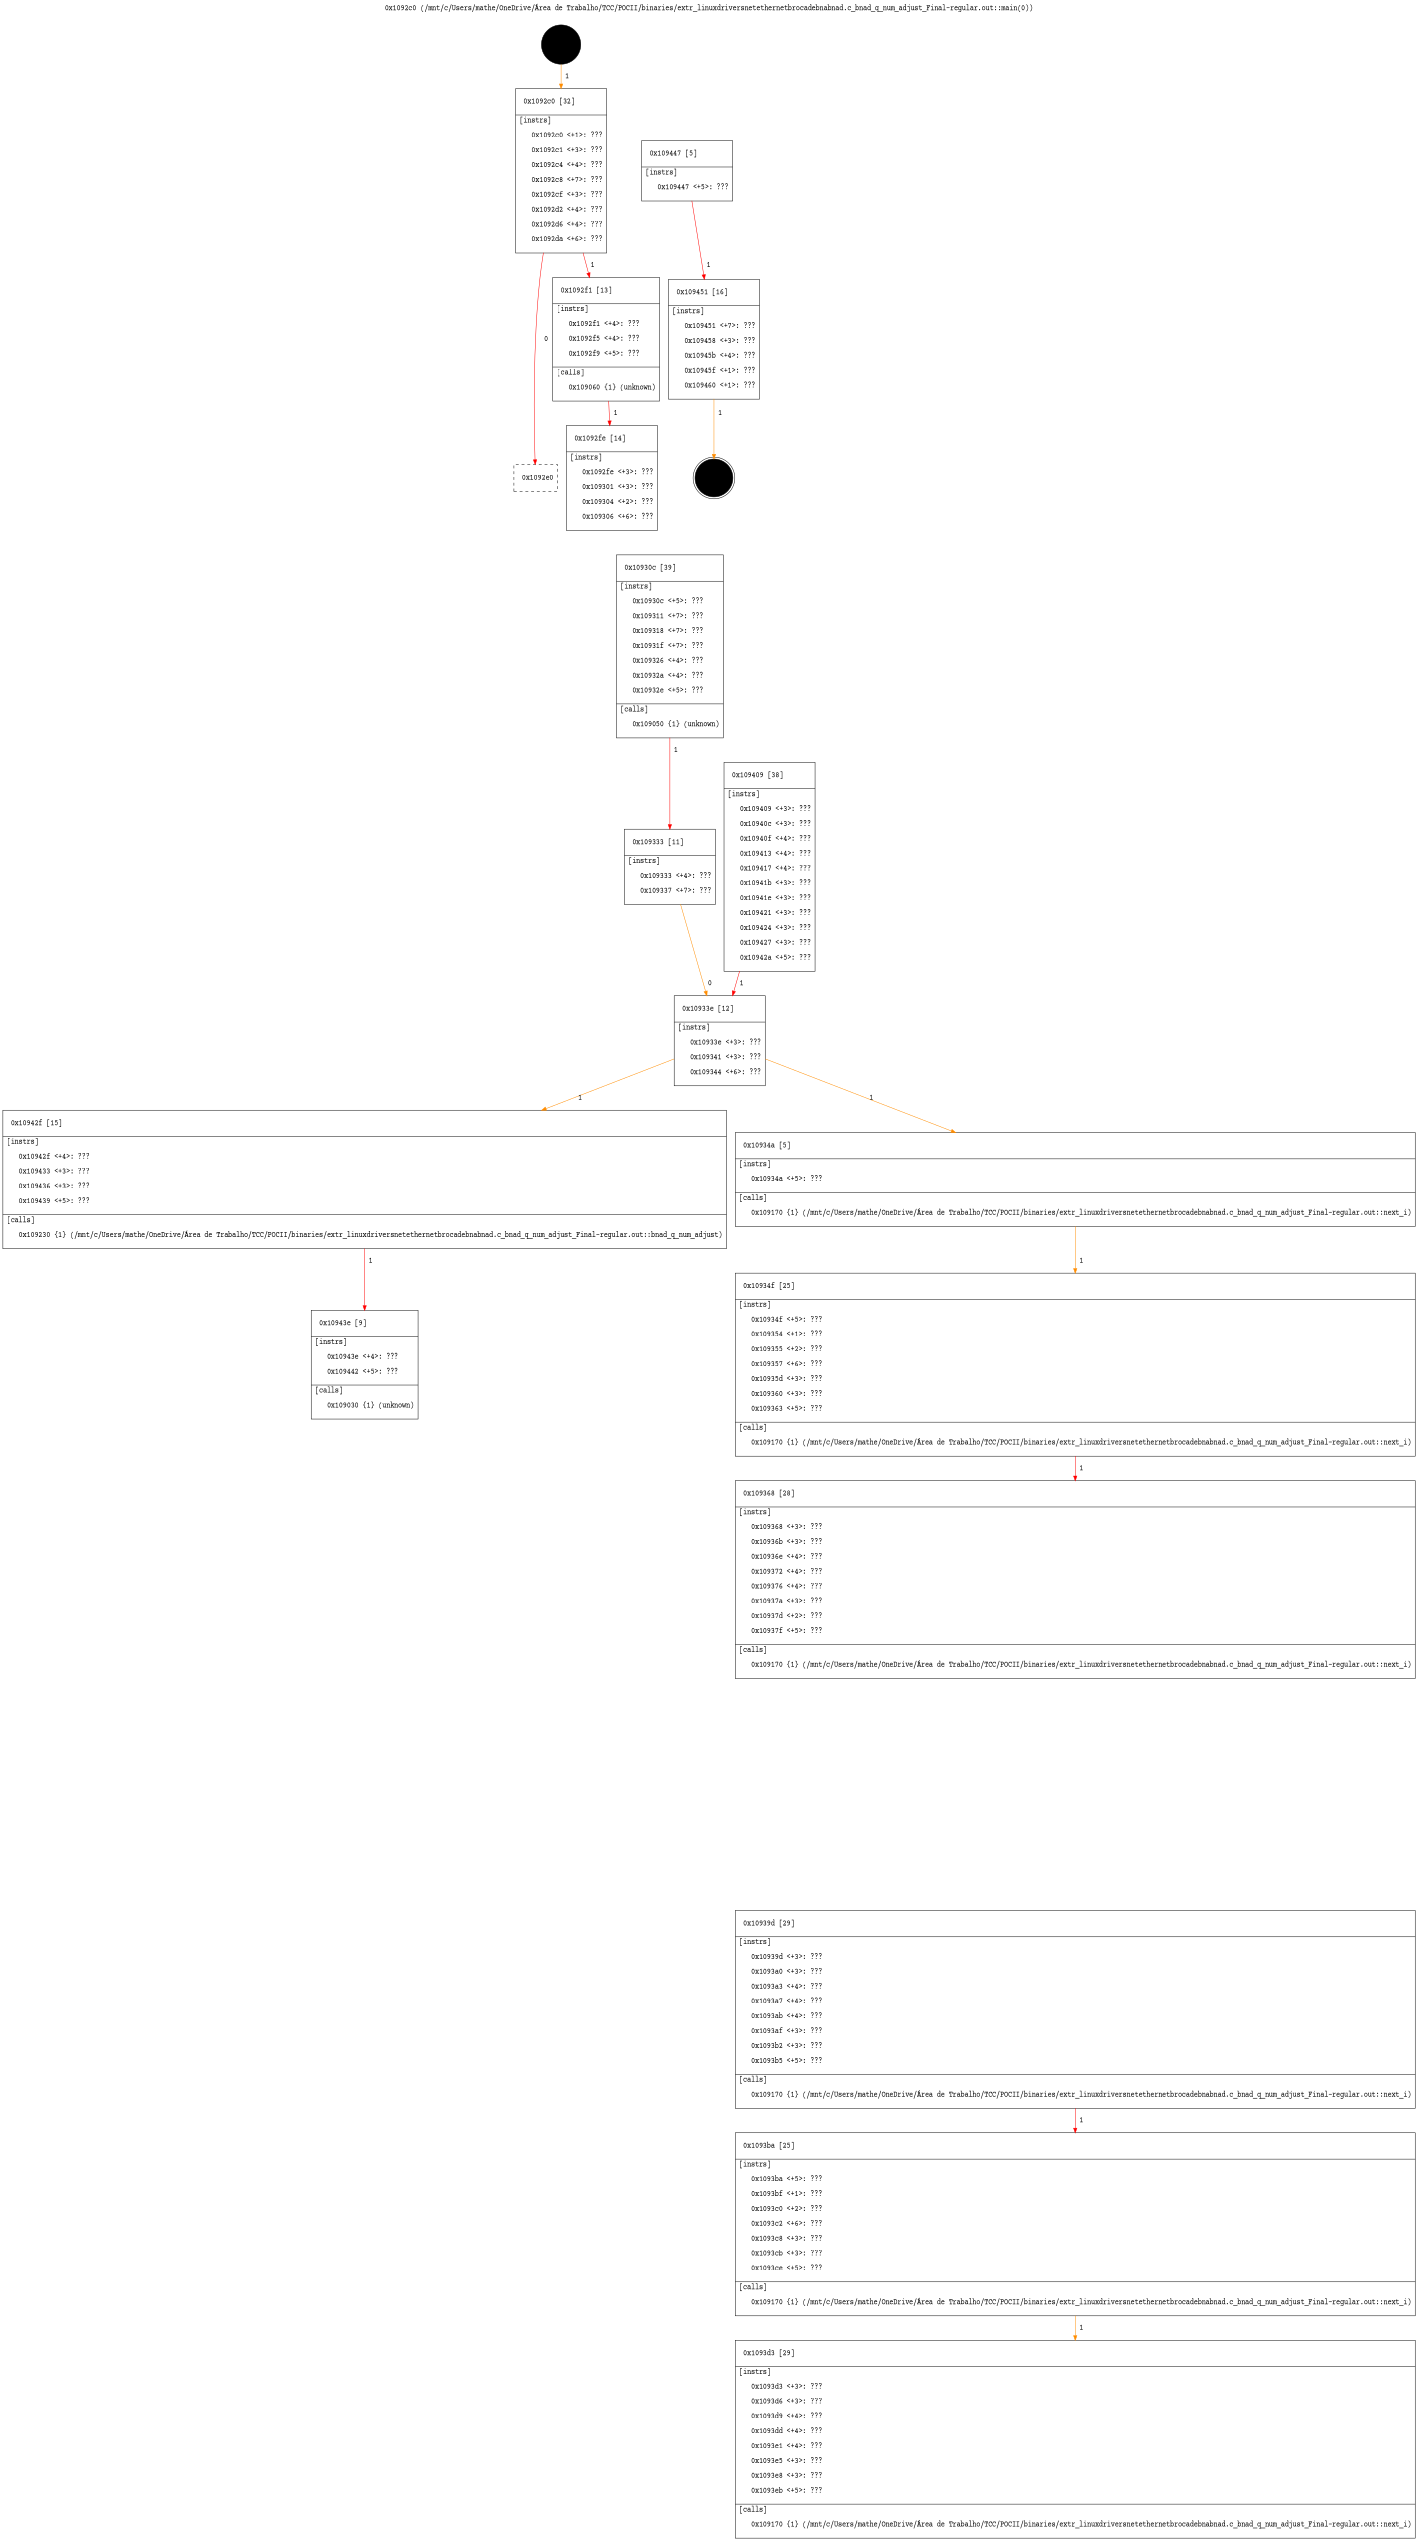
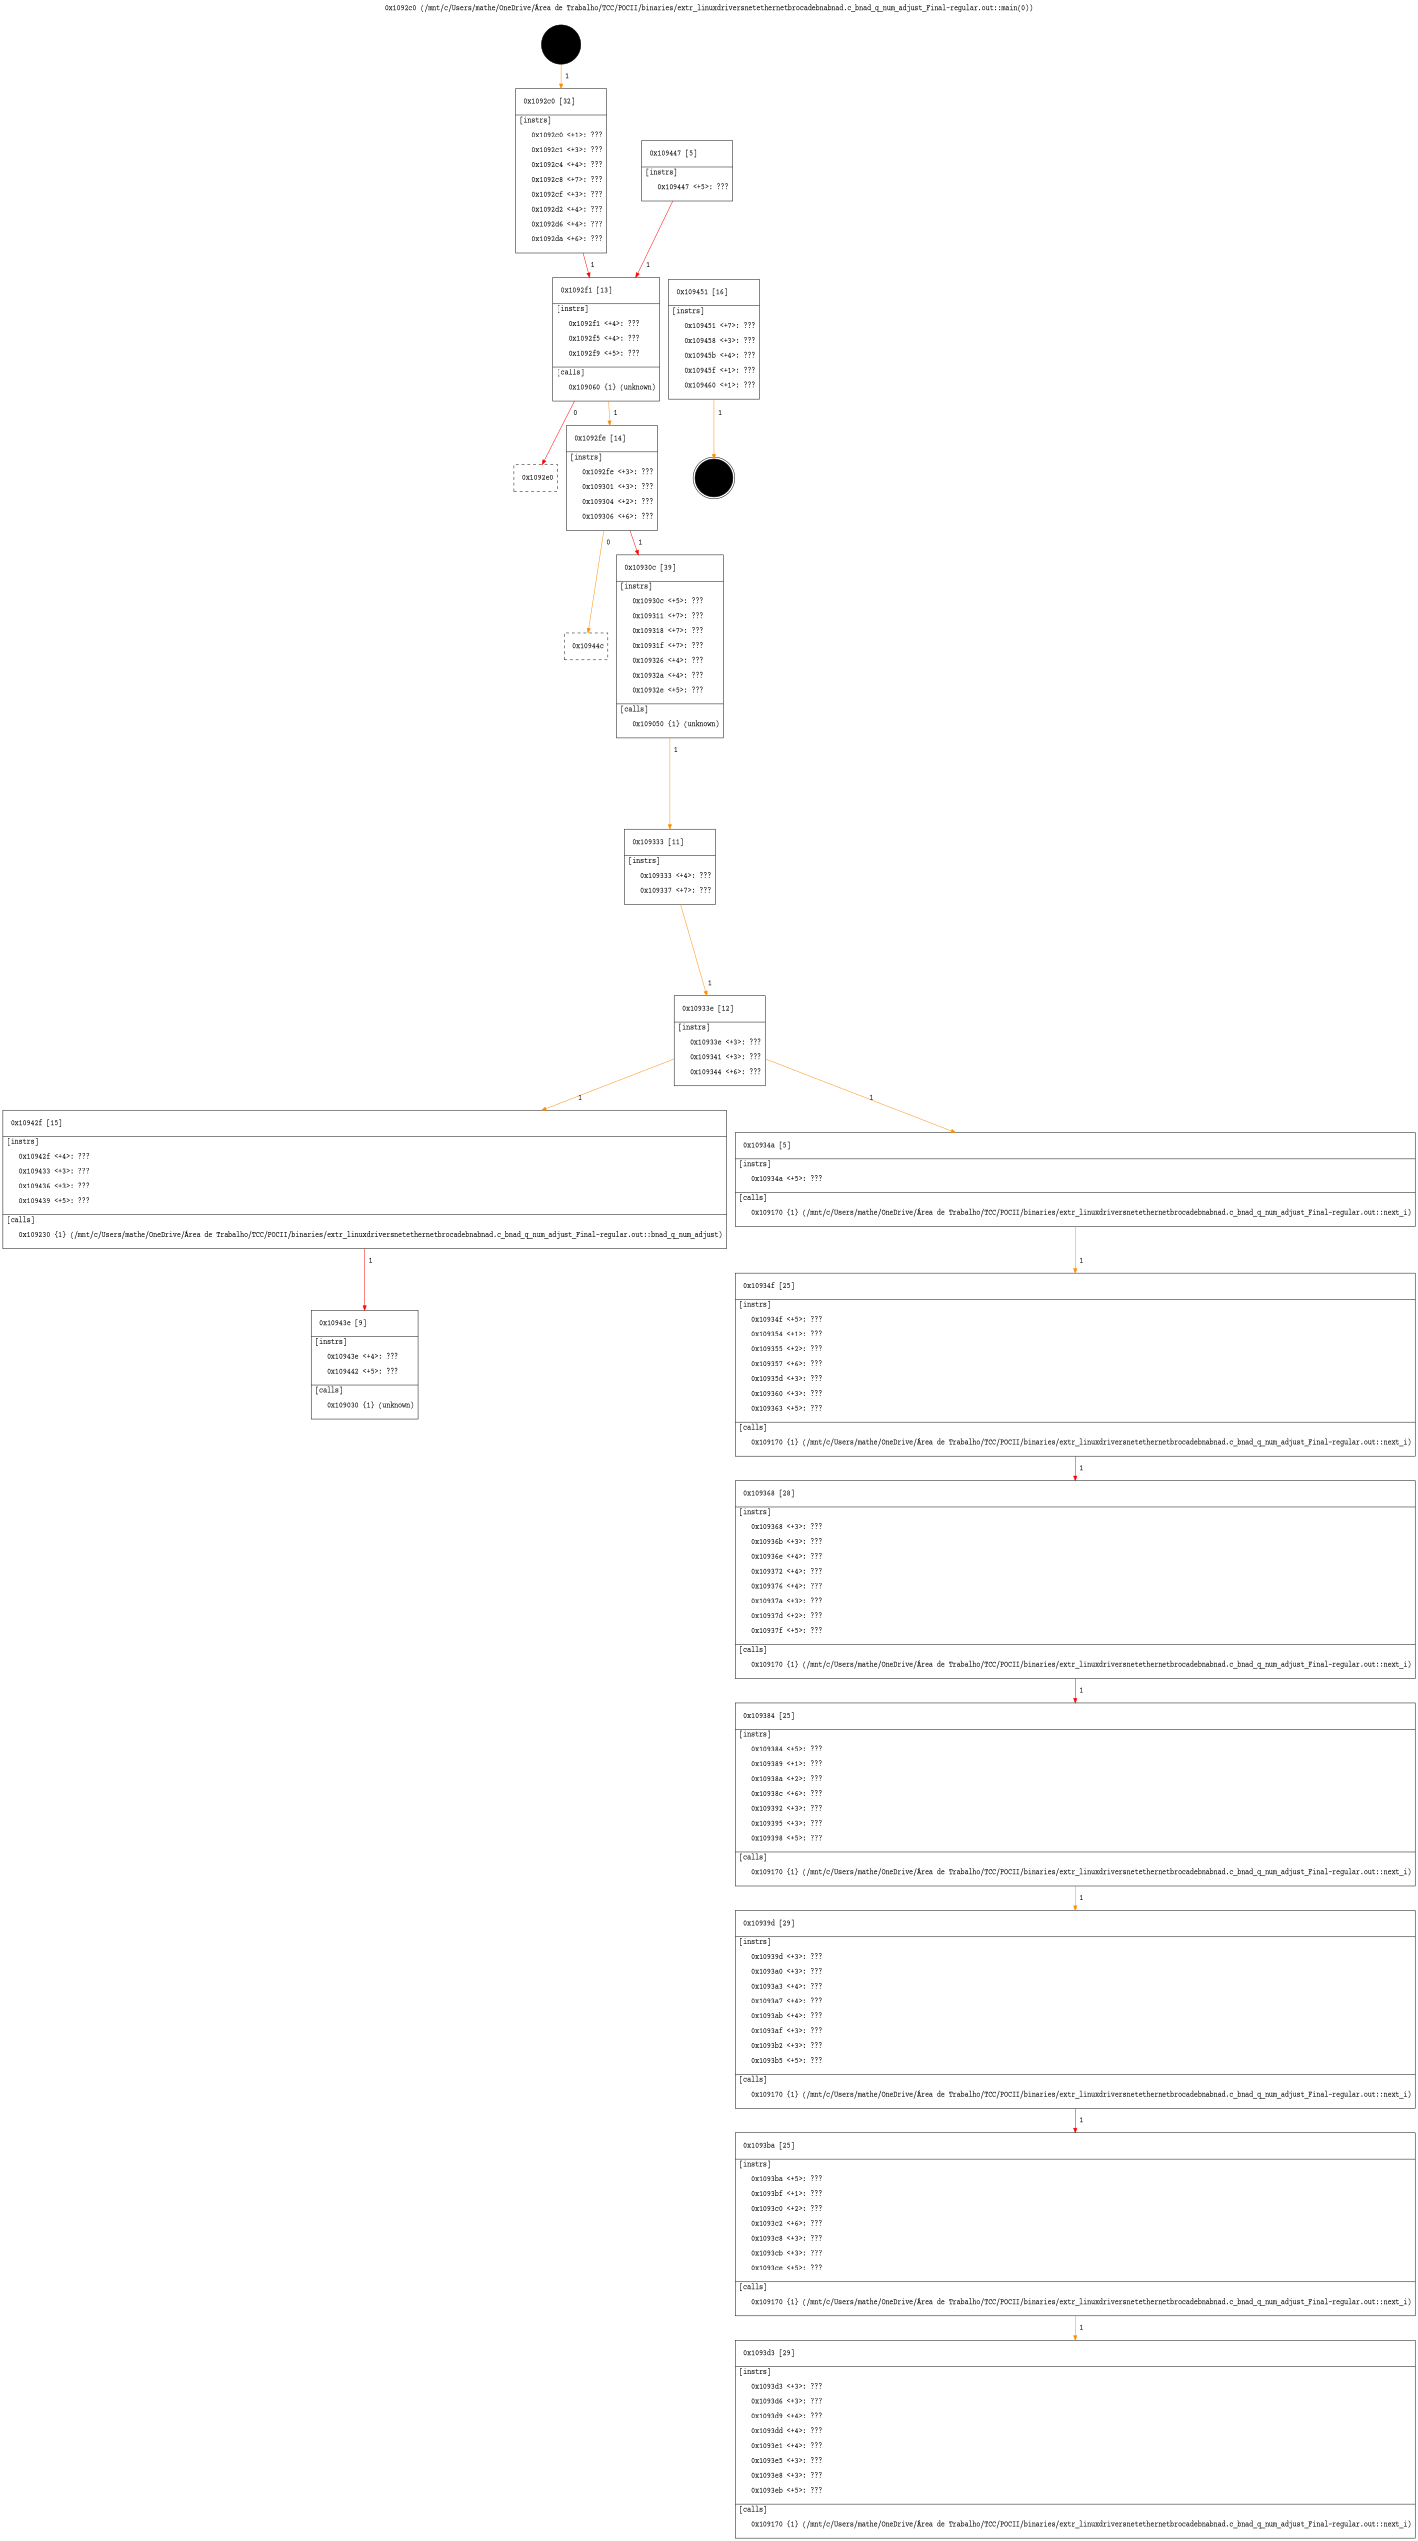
(698, 238) -> (655, 237)
(535, 356) -> (559, 431)
(609, 411) -> (609, 411)
none -> (633, 540)
none -> (586, 646)
(670, 781) -> (670, 781)
(770, 867) -> none
(708, 983) -> (708, 983)
none -> (1075, 1794)
